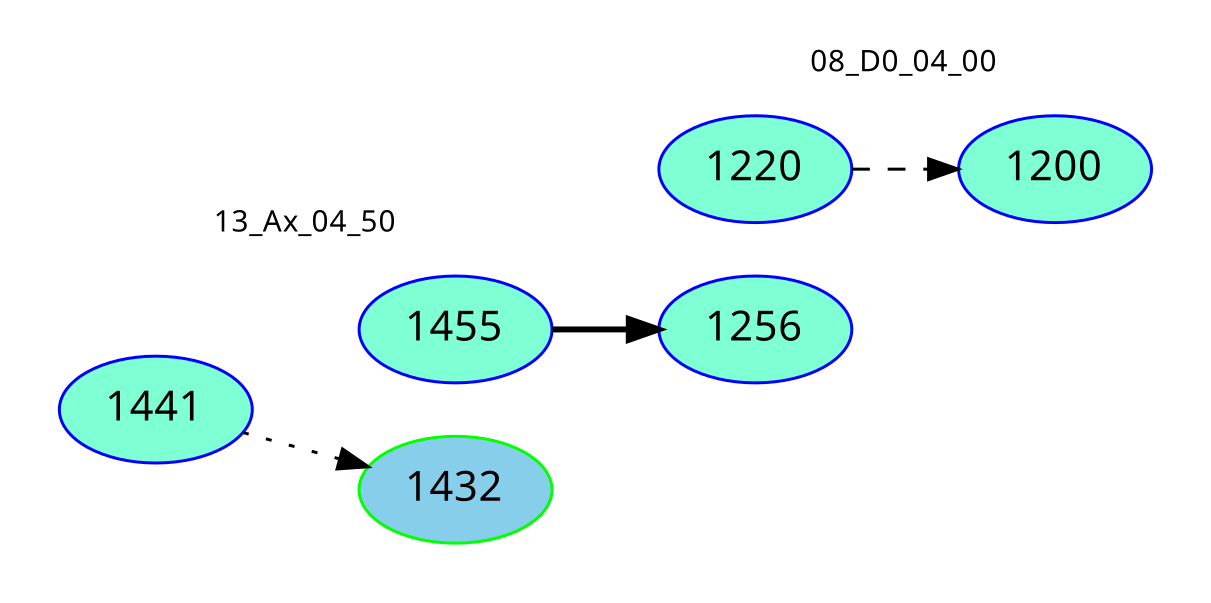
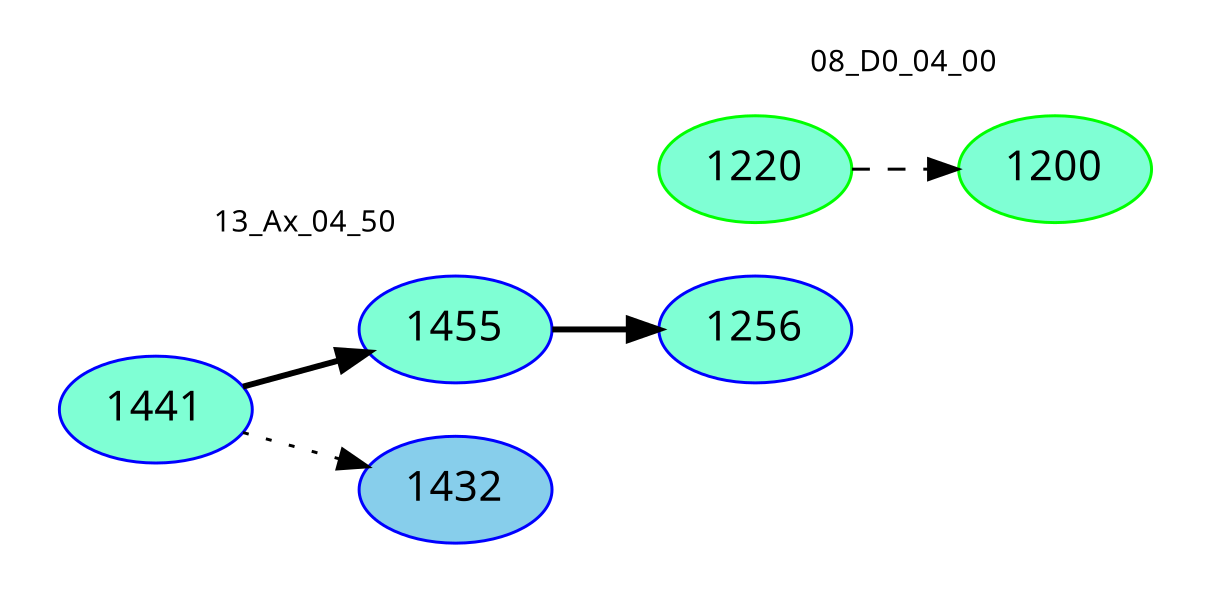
(755, 169) -> (755, 169)
(1055, 169) -> (1055, 169)
none -> (291, 373)
(456, 490) -> (456, 490)
